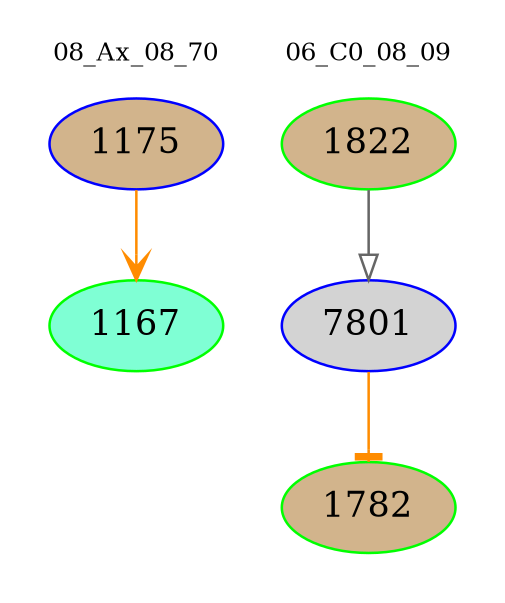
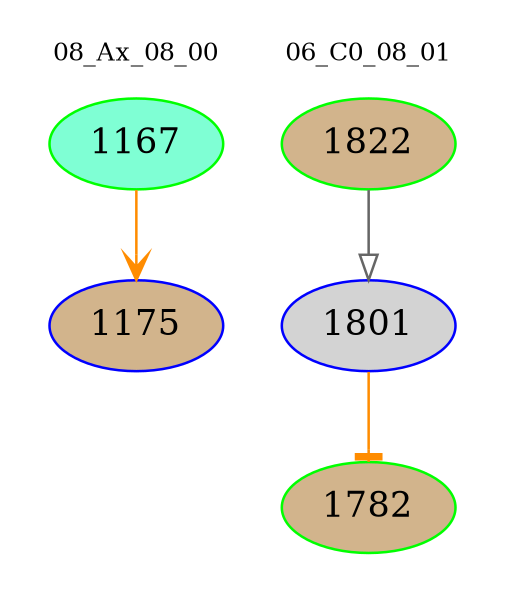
(136, 54) -> (136, 54)
(369, 54) -> (369, 54)
(136, 222) -> (136, 222)
(369, 326) -> (369, 326)
